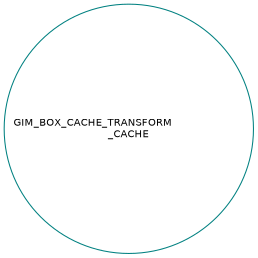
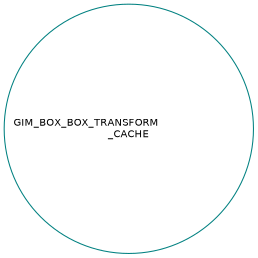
(129, 129) -> (129, 129)
